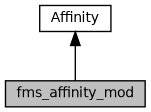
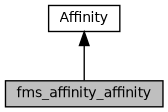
(75, 94) -> (84, 94)
